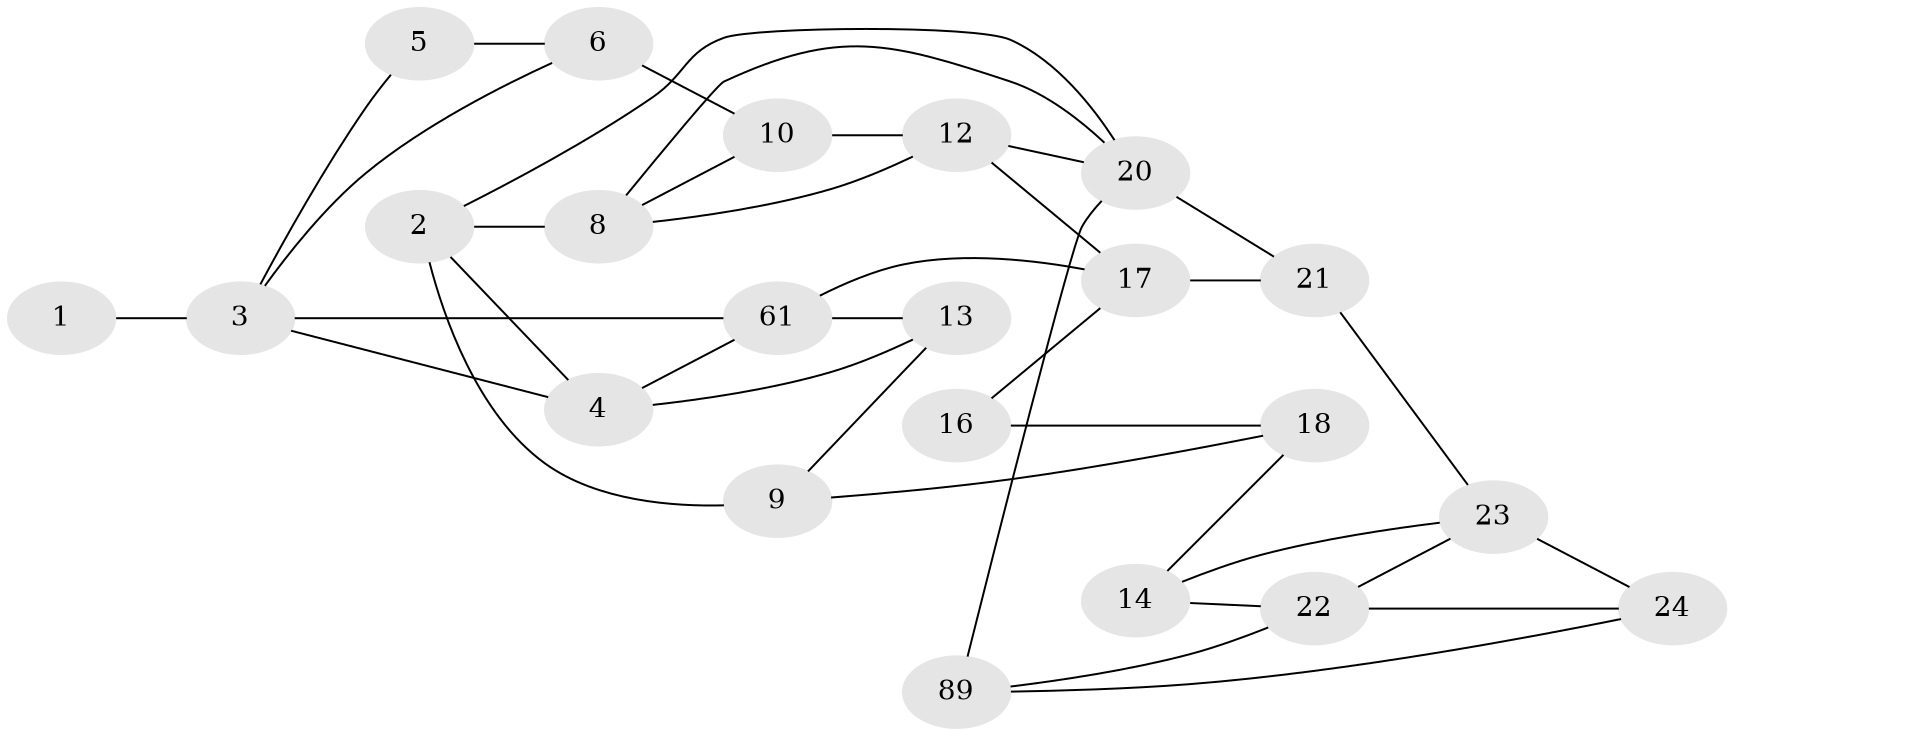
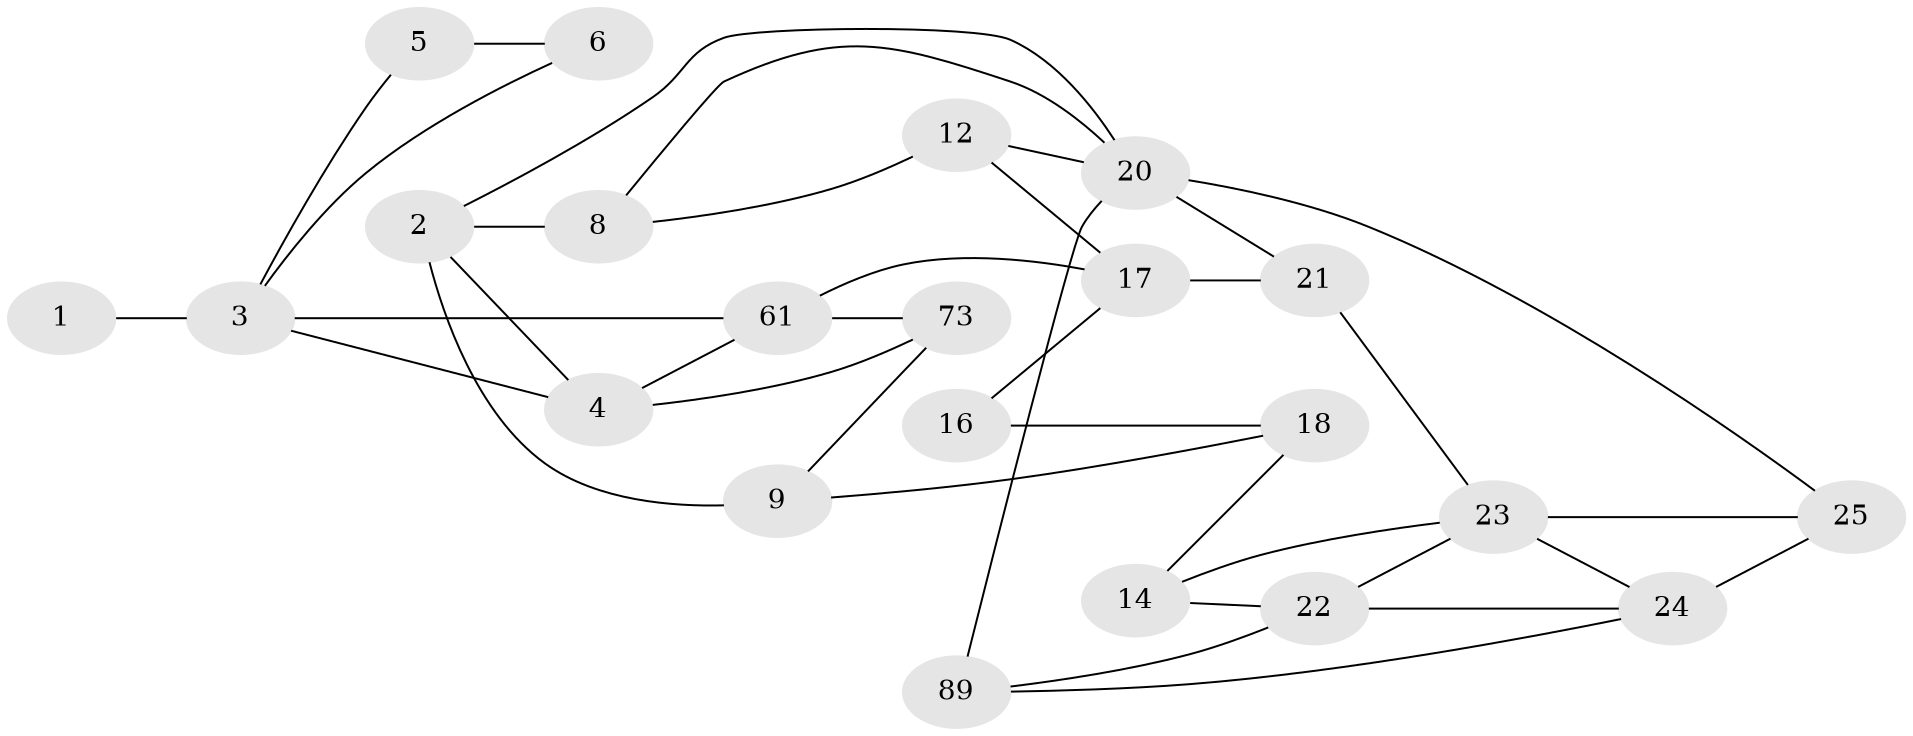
(778, 135) -> none
(957, 318) -> (957, 318)
none -> (1852, 517)
